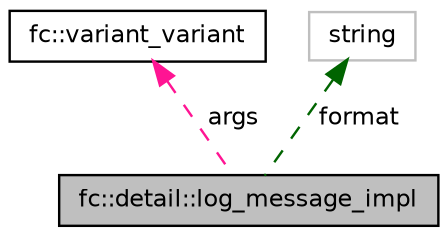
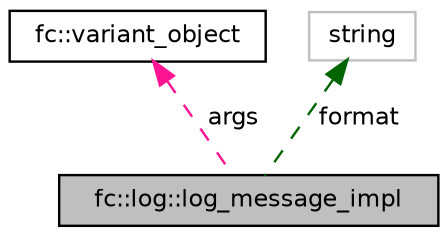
(138, 36) -> (138, 36)
(249, 200) -> (249, 200)
